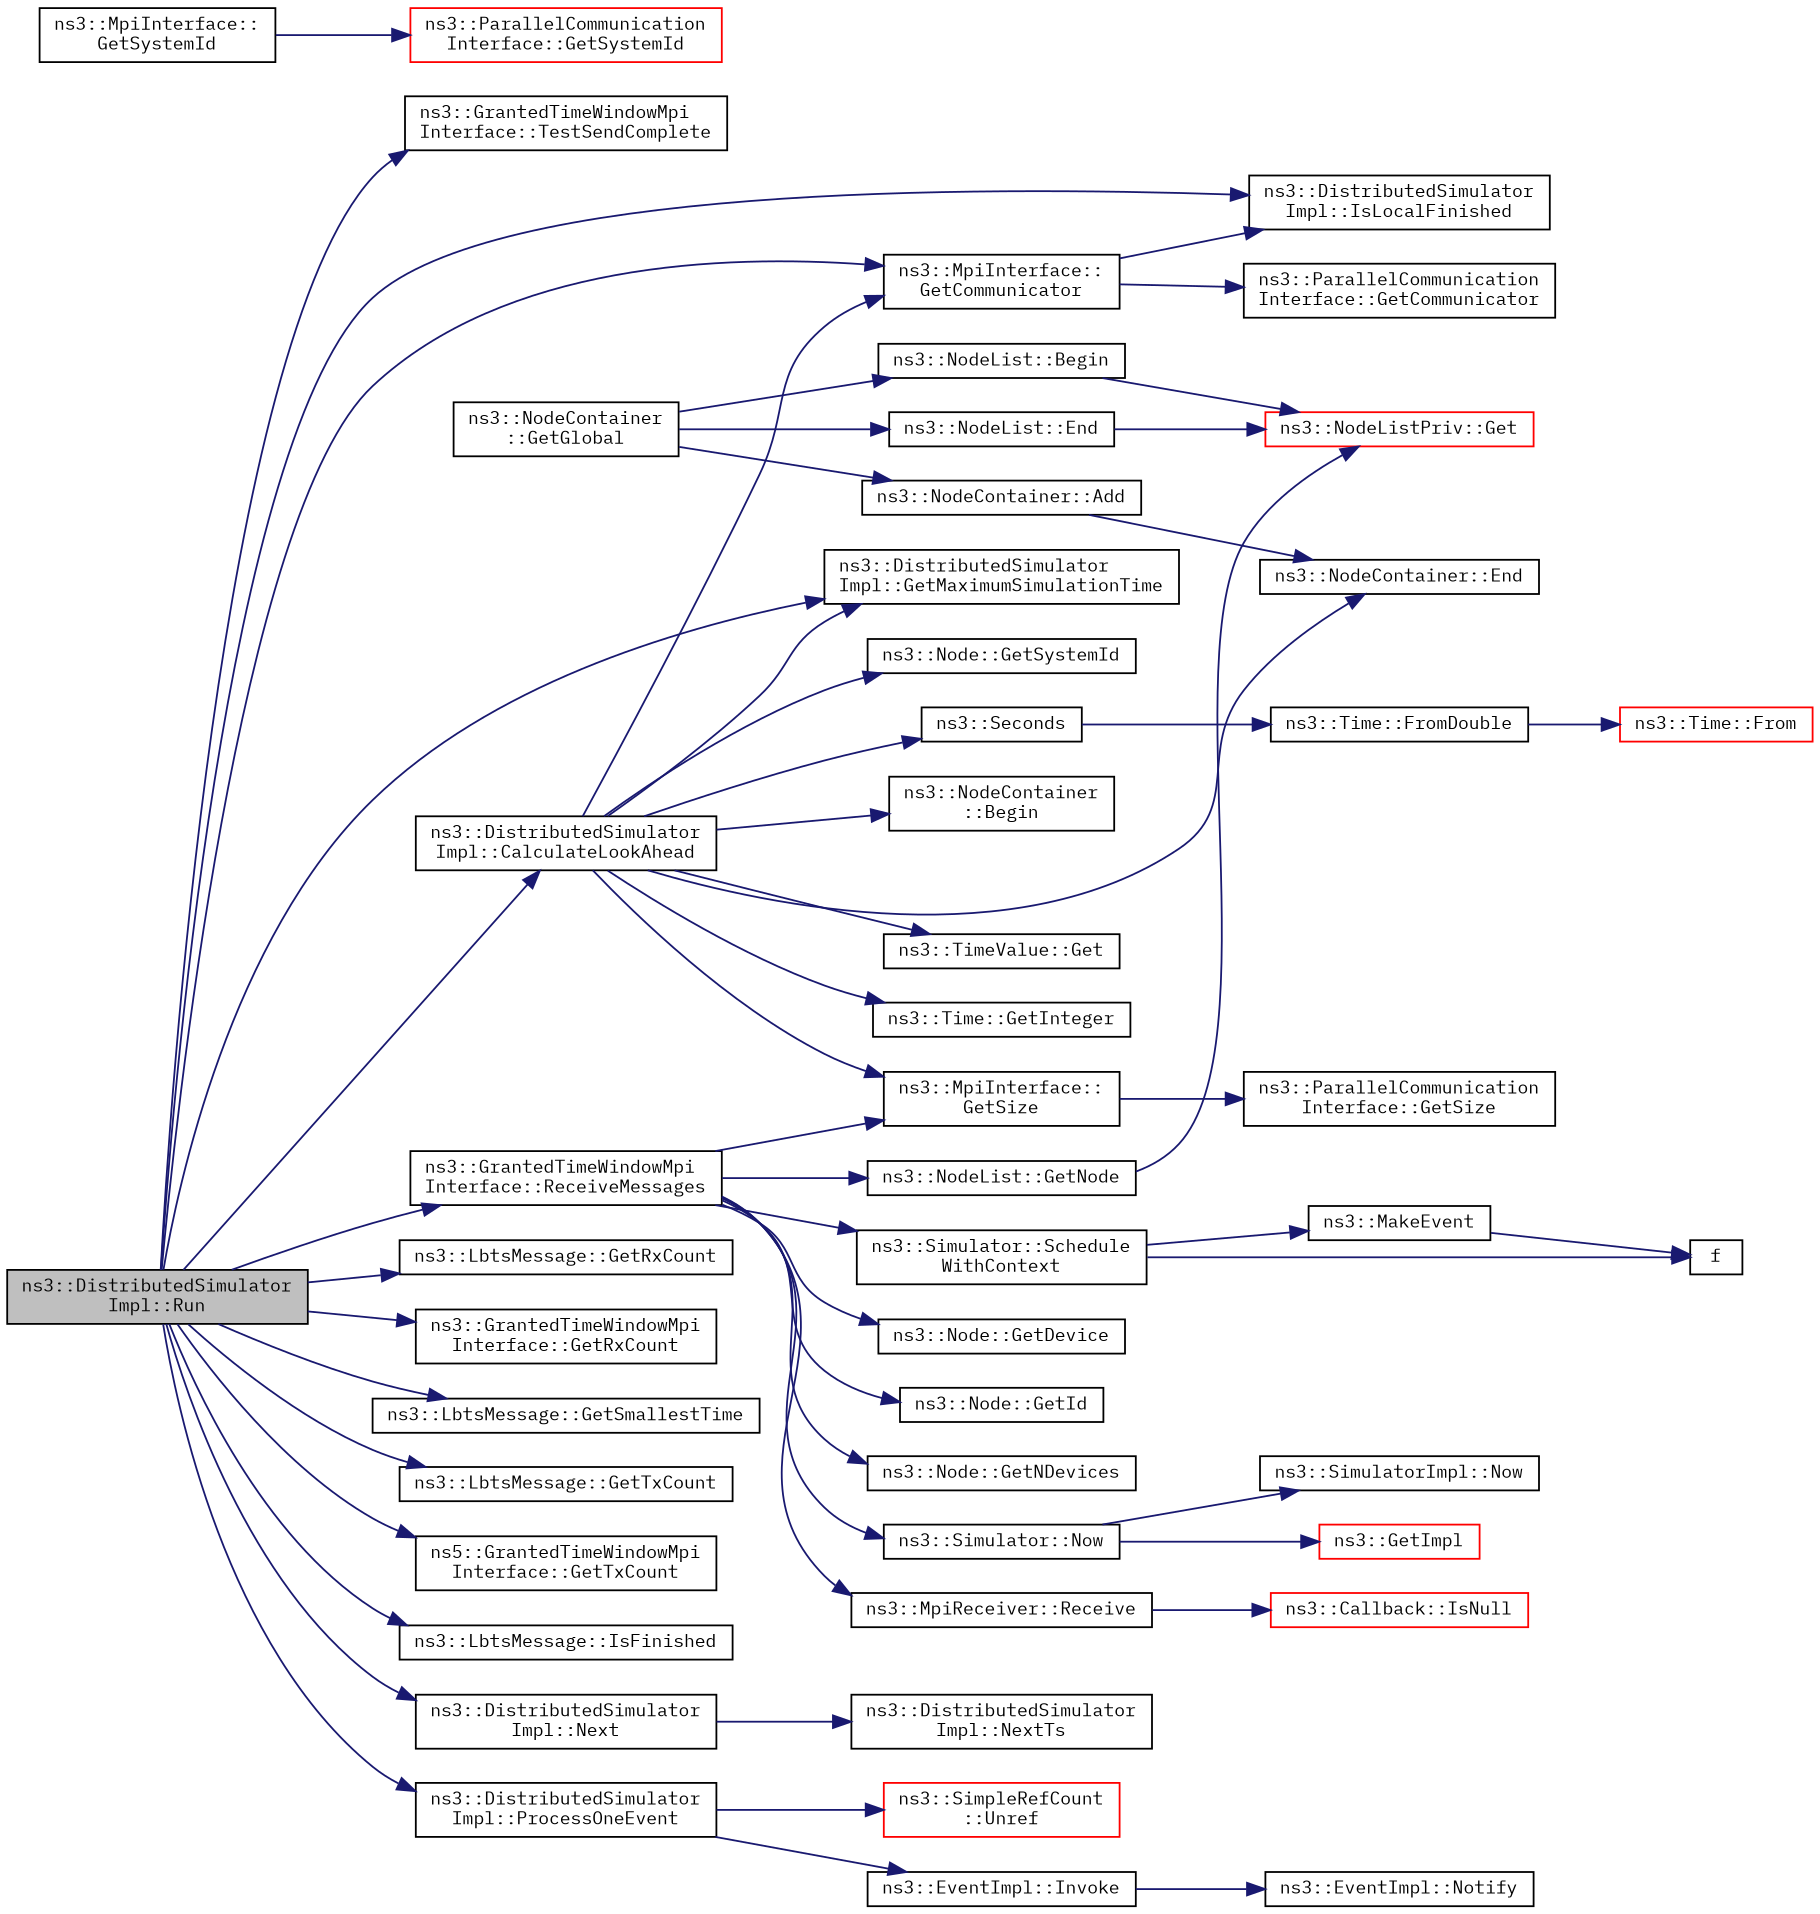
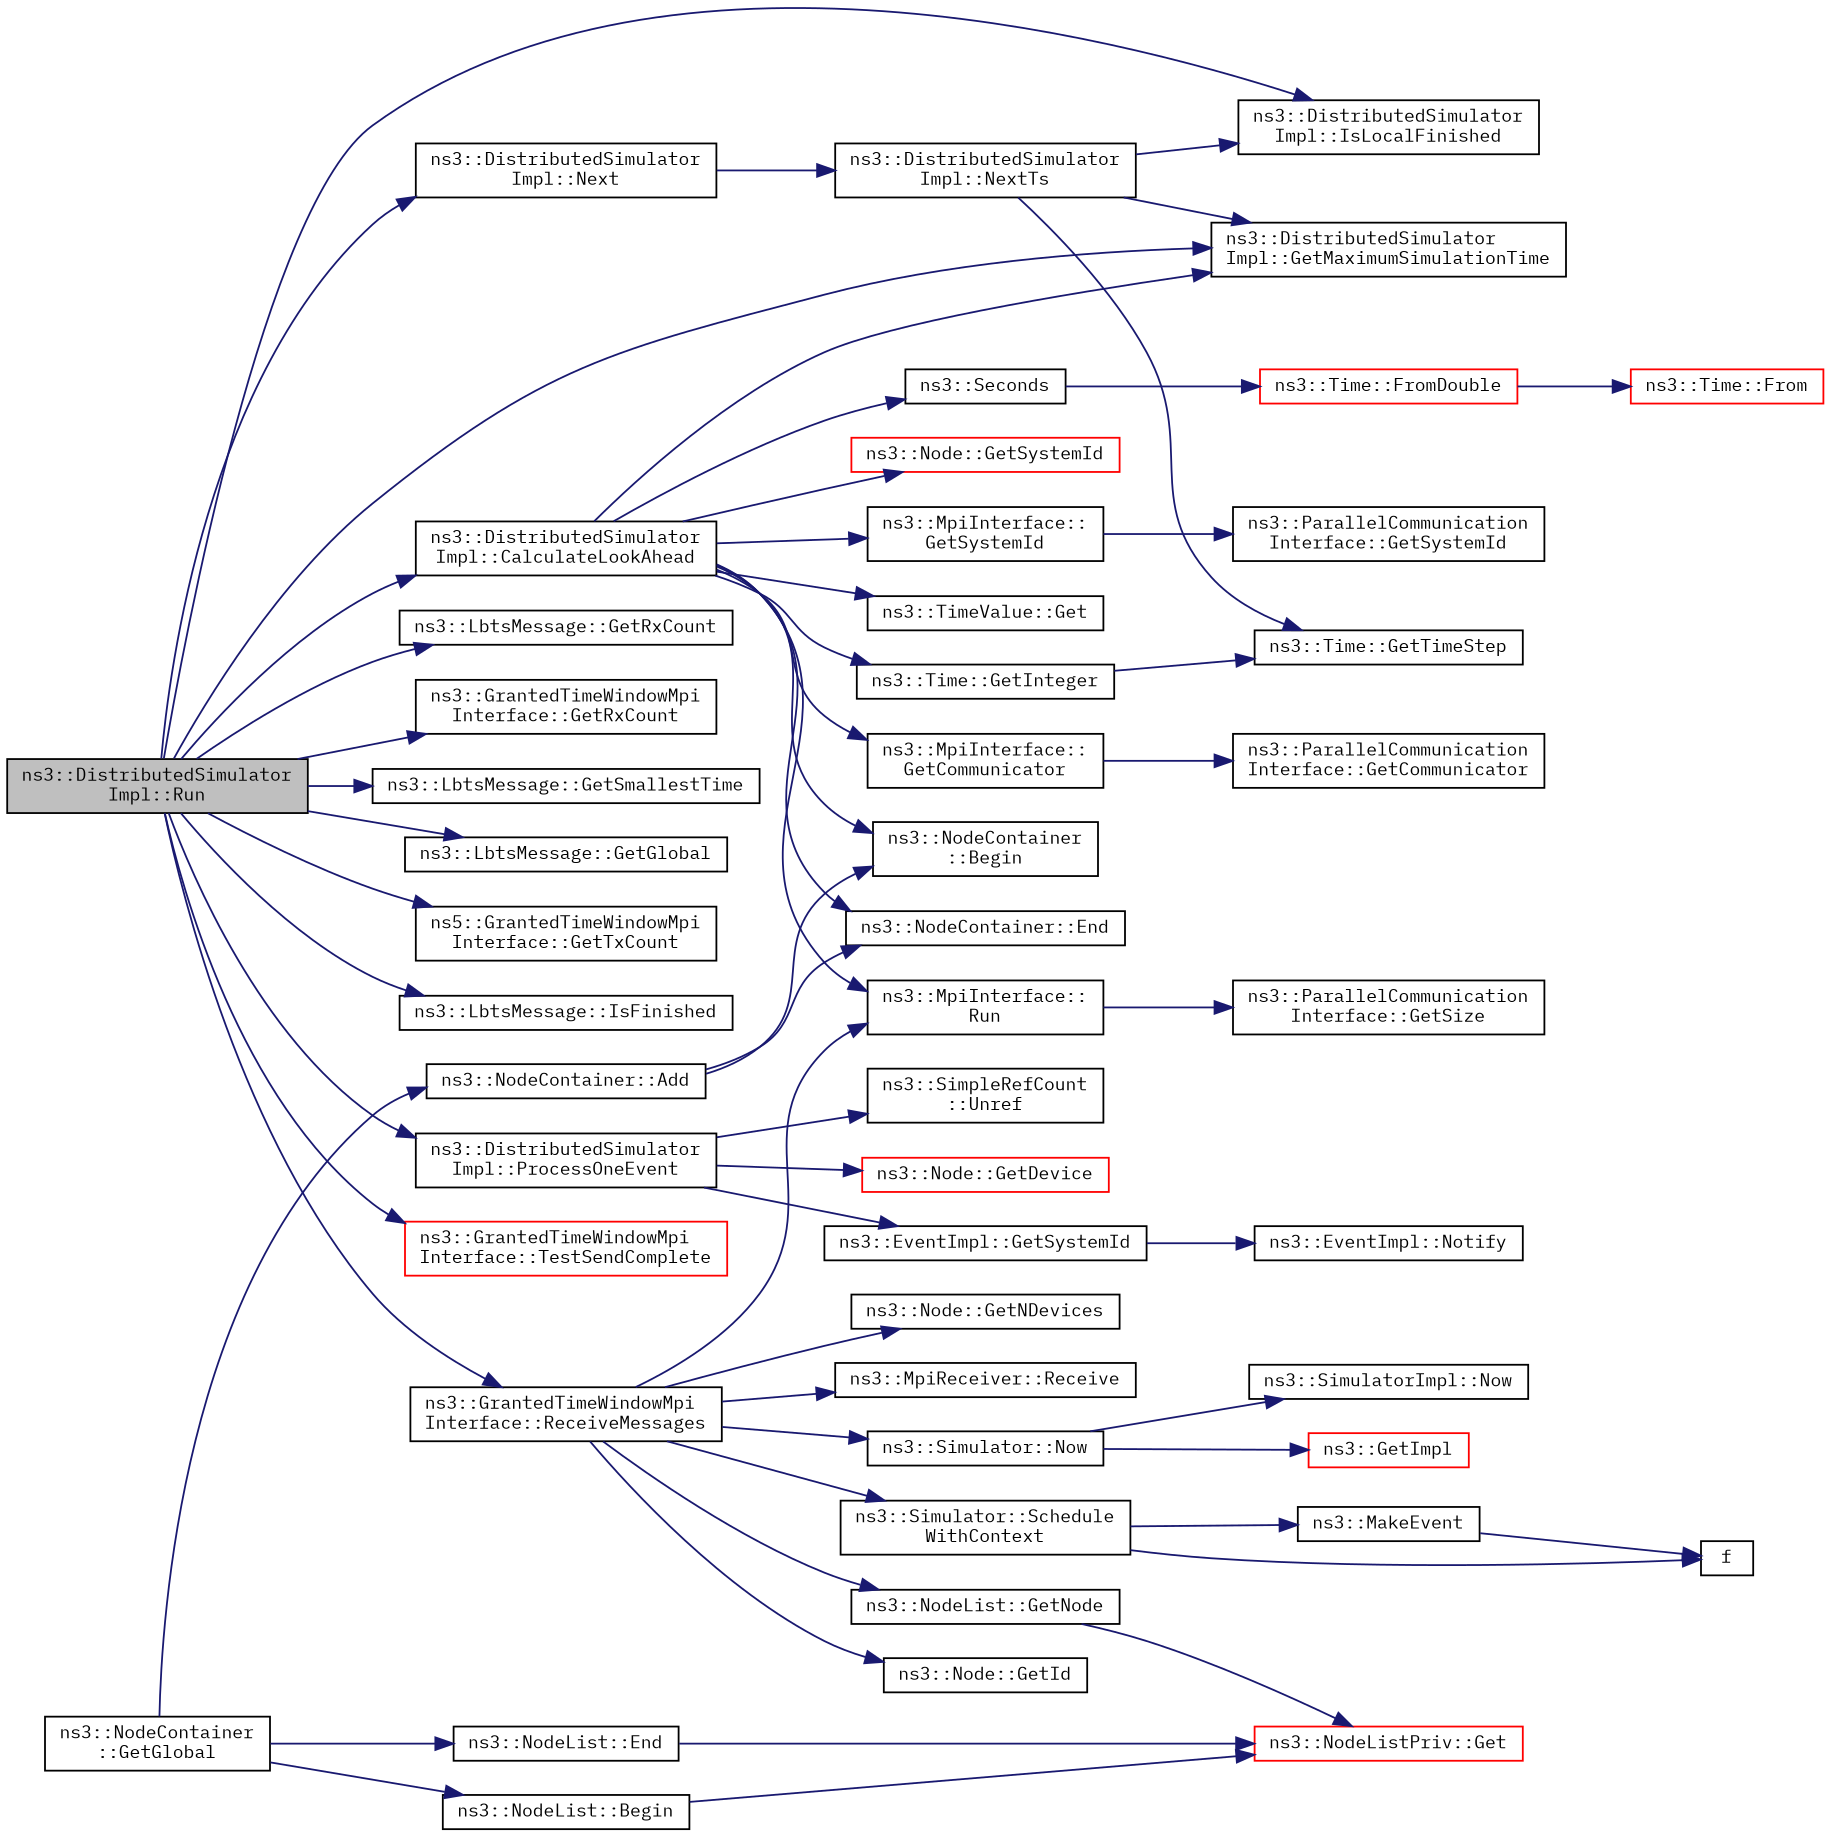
(566, 35) -> (1389, 534)
(566, 123) -> (566, 1249)
none -> (1178, 208)
(1182, 246) -> (1178, 150)
none -> (783, 541)
(283, 562) -> none
none -> (1389, 647)
(1002, 656) -> (985, 455)
(1399, 724) -> (1389, 386)
none -> (792, 976)
(1002, 1099) -> (985, 1007)
(806, 1286) -> (774, 1168)
(1002, 1336) -> (985, 1175)
(566, 1484) -> (566, 854)
(1399, 1610) -> none
(1002, 1810) -> (985, 1096)
(1002, 1889) -> (985, 1243)
